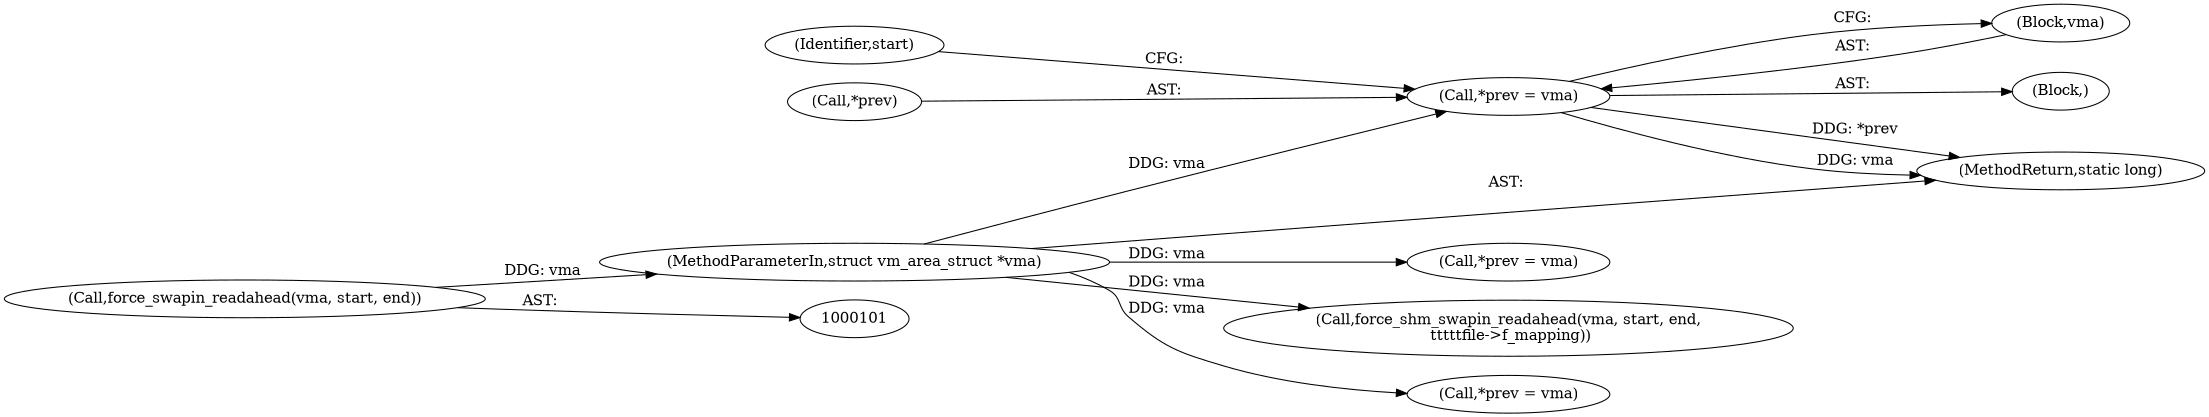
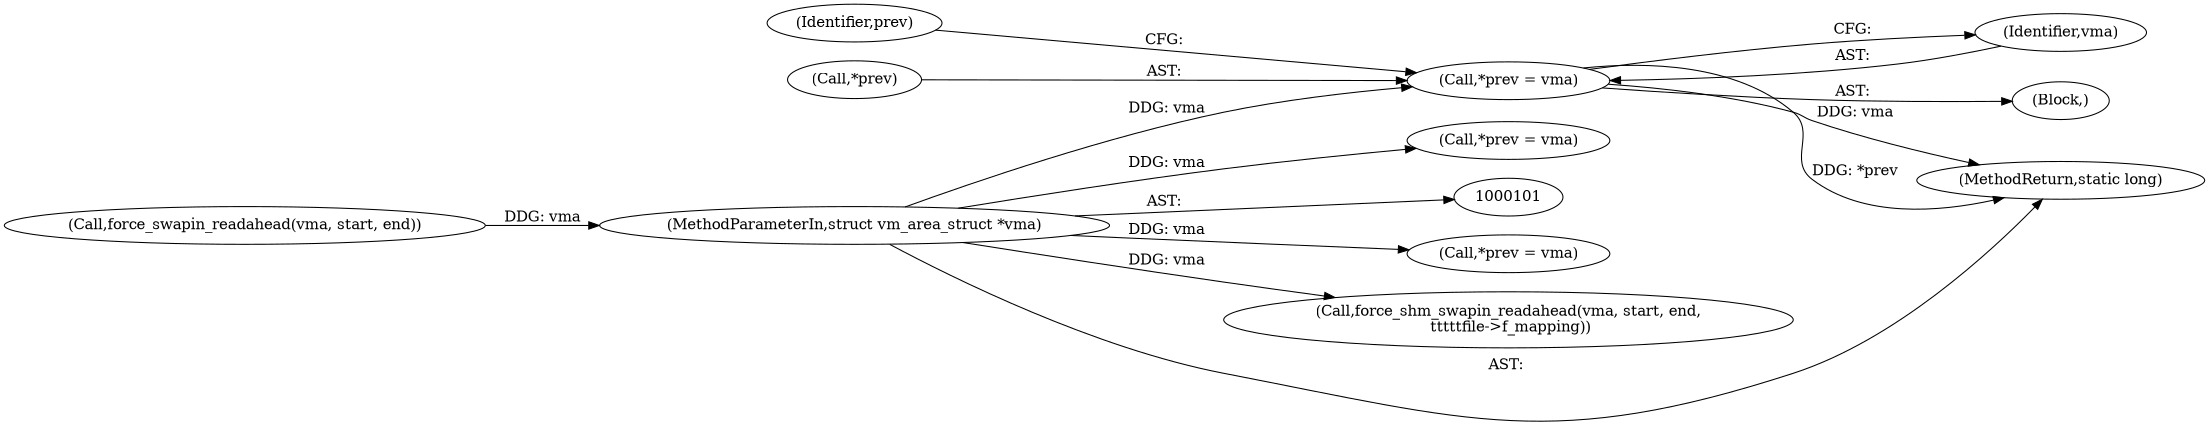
(2061, 23) -> (2061, 33)
(855, 45) -> (855, 23)
(623, 313) -> (1259, 208)
